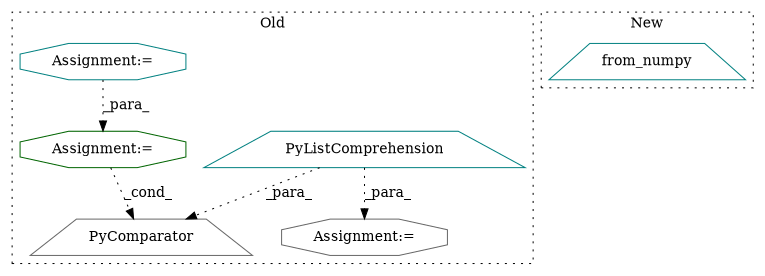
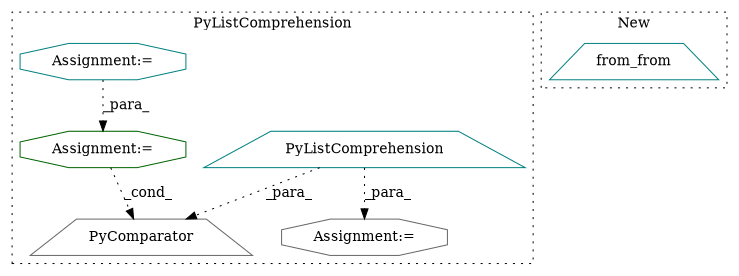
(273, 24) -> (273, 24)
(647, 62) -> (634, 62)
